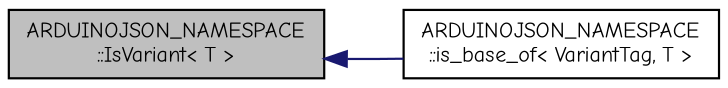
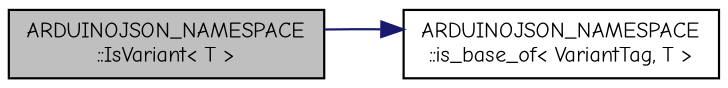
(375, 59) -> (353, 29)
